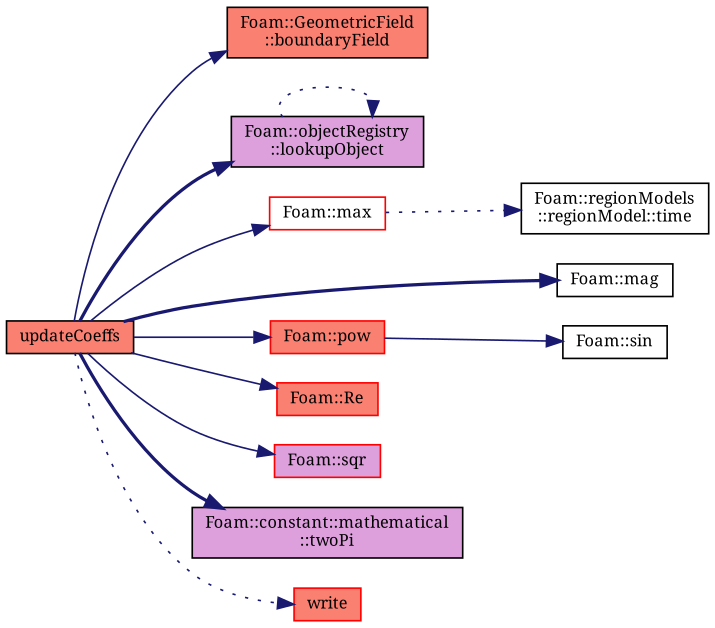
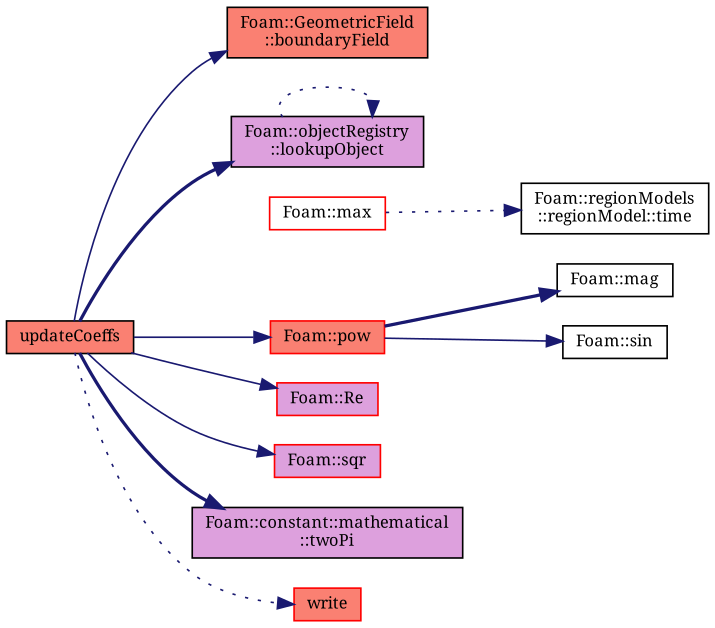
(167, 266) -> none
(331, 290) -> (463, 310)
(327, 399) -> (327, 399)
